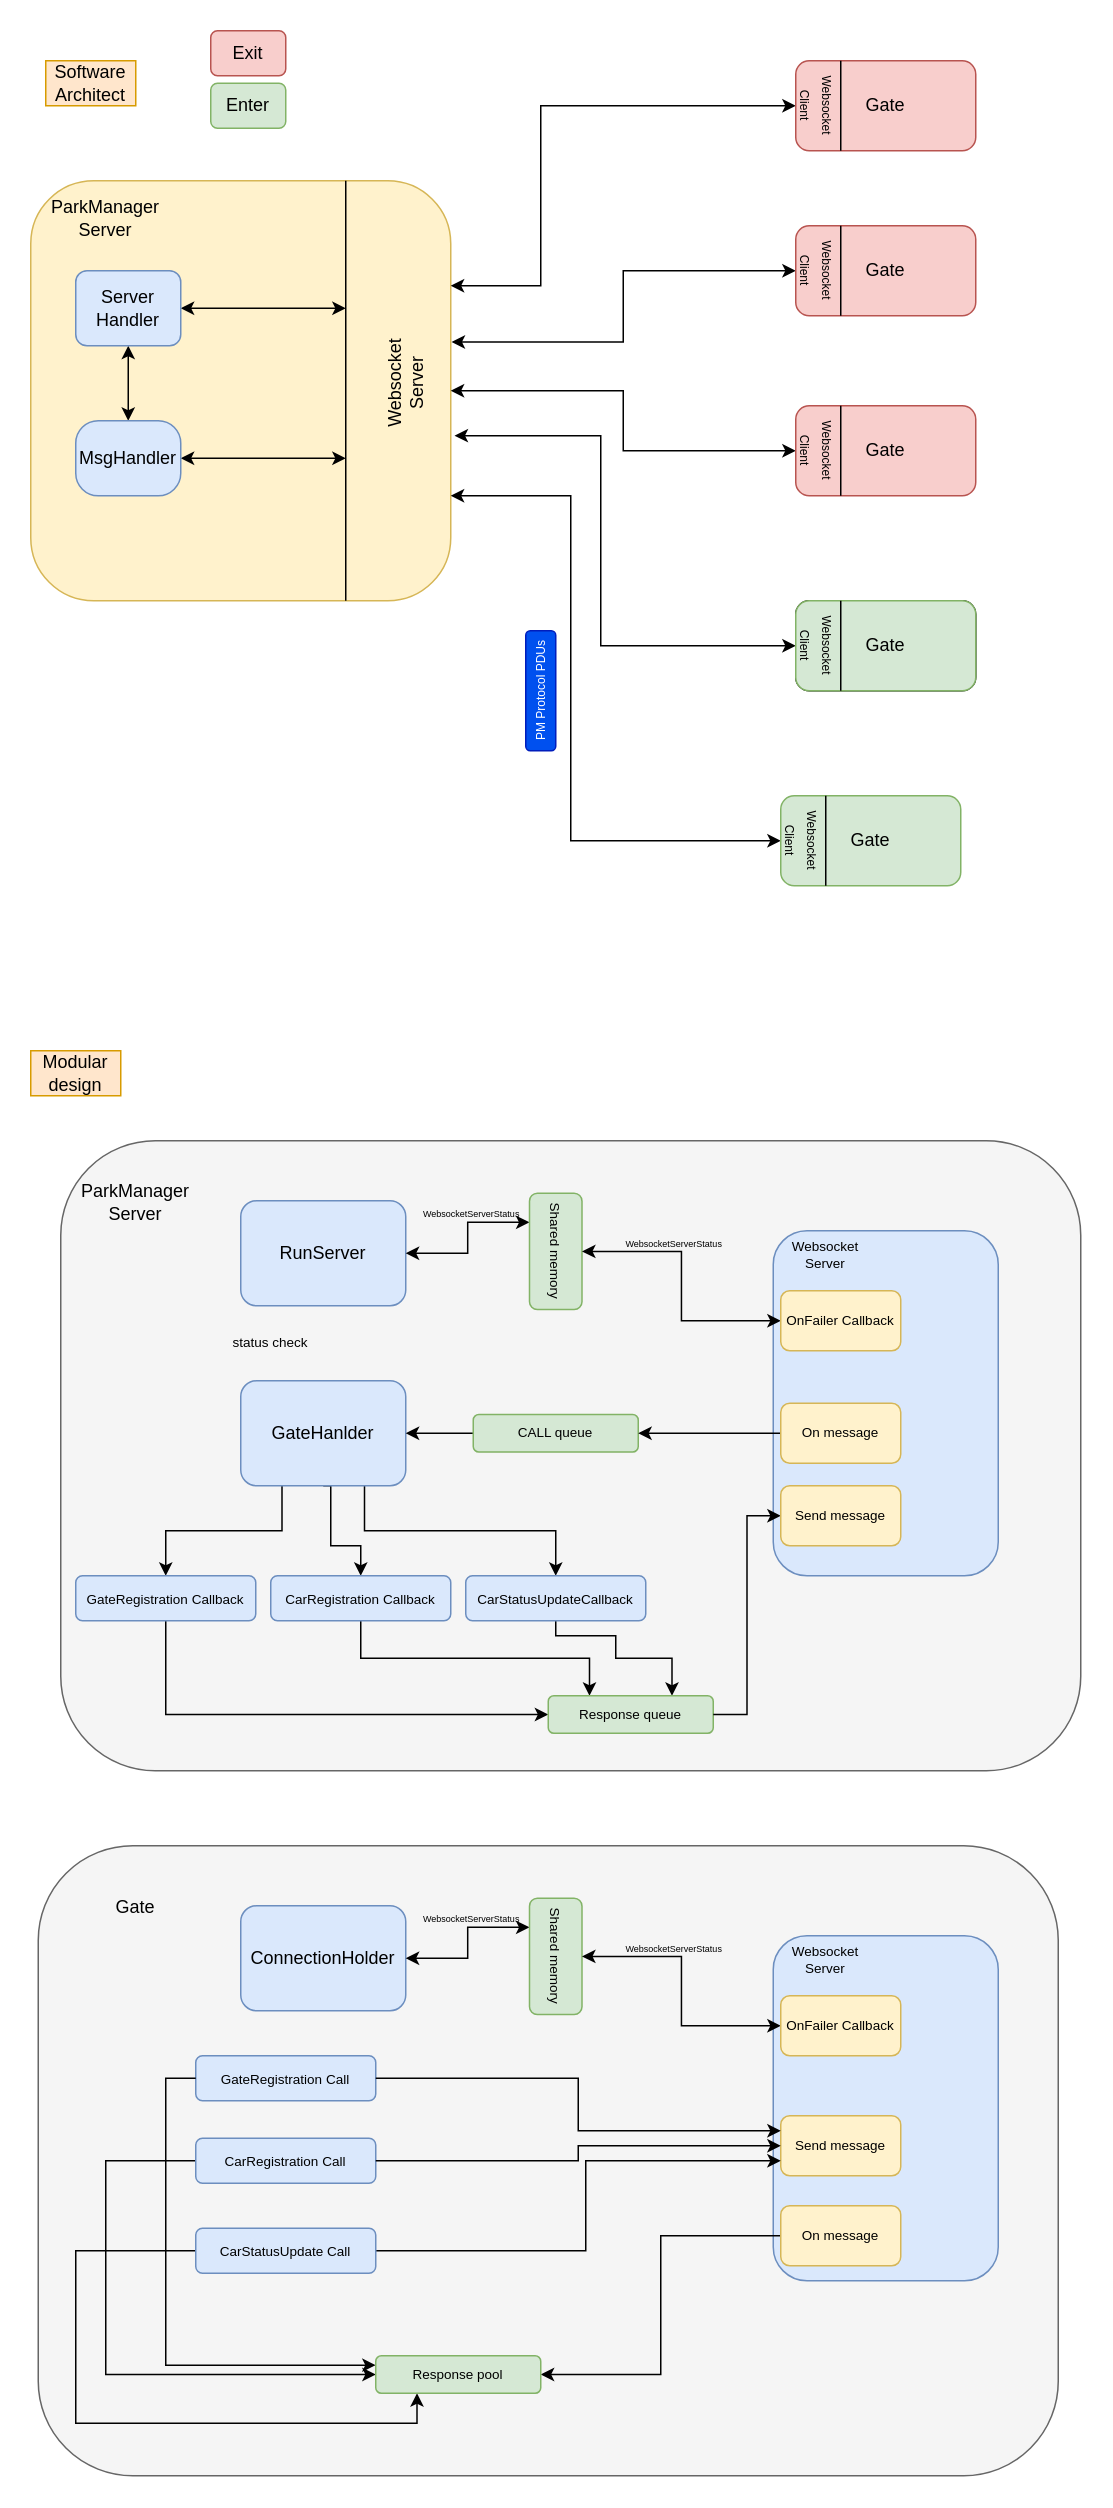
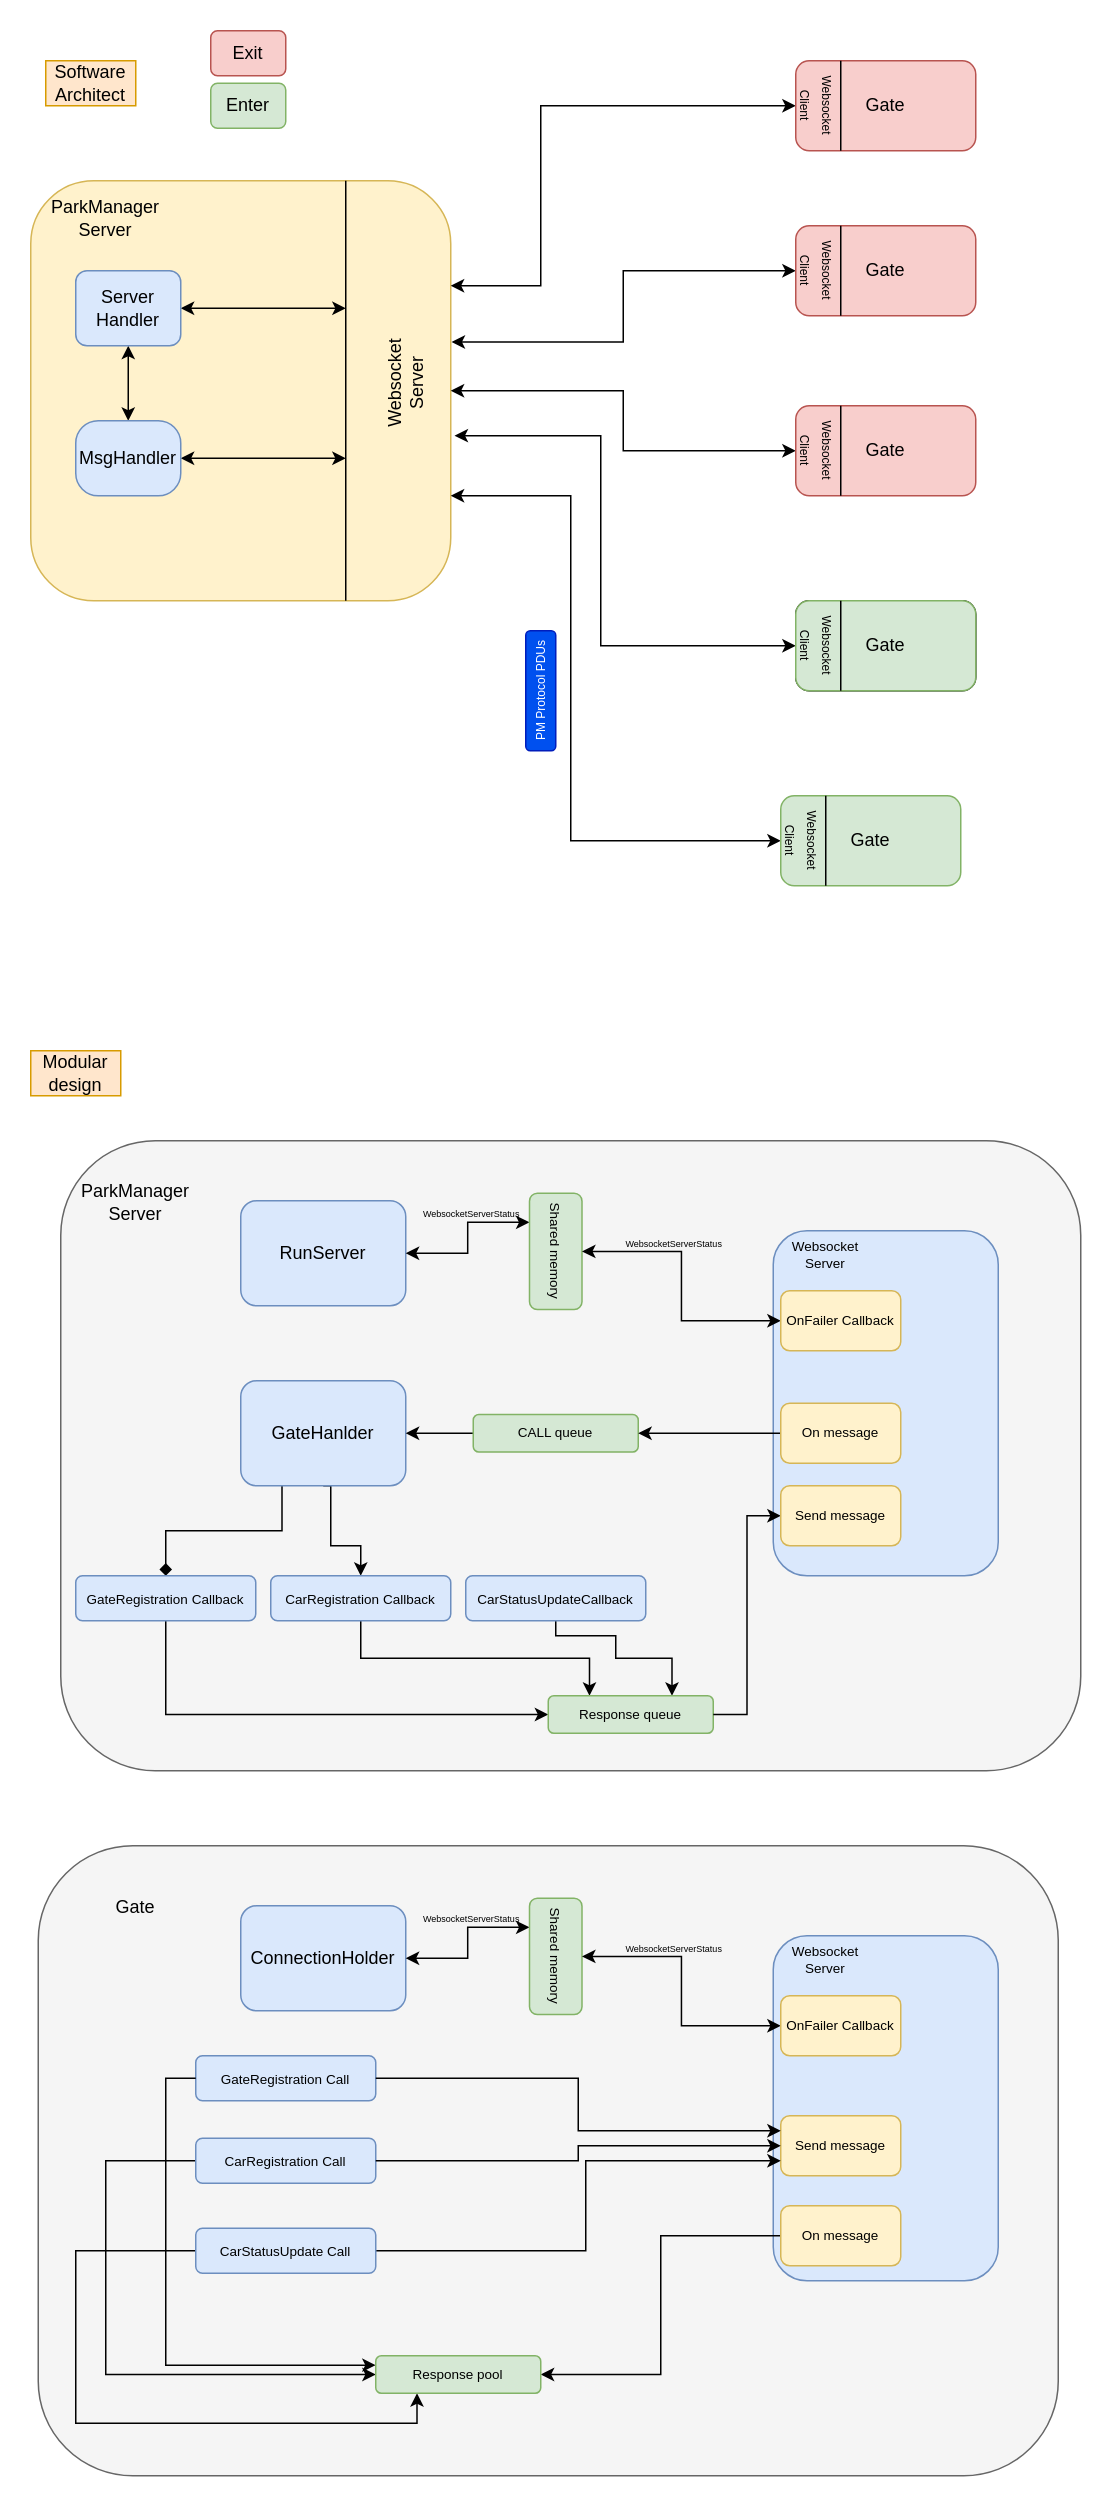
(271, 1343) -> none
(455, 1531) -> none
(166, 1564) -> (166, 1563)
